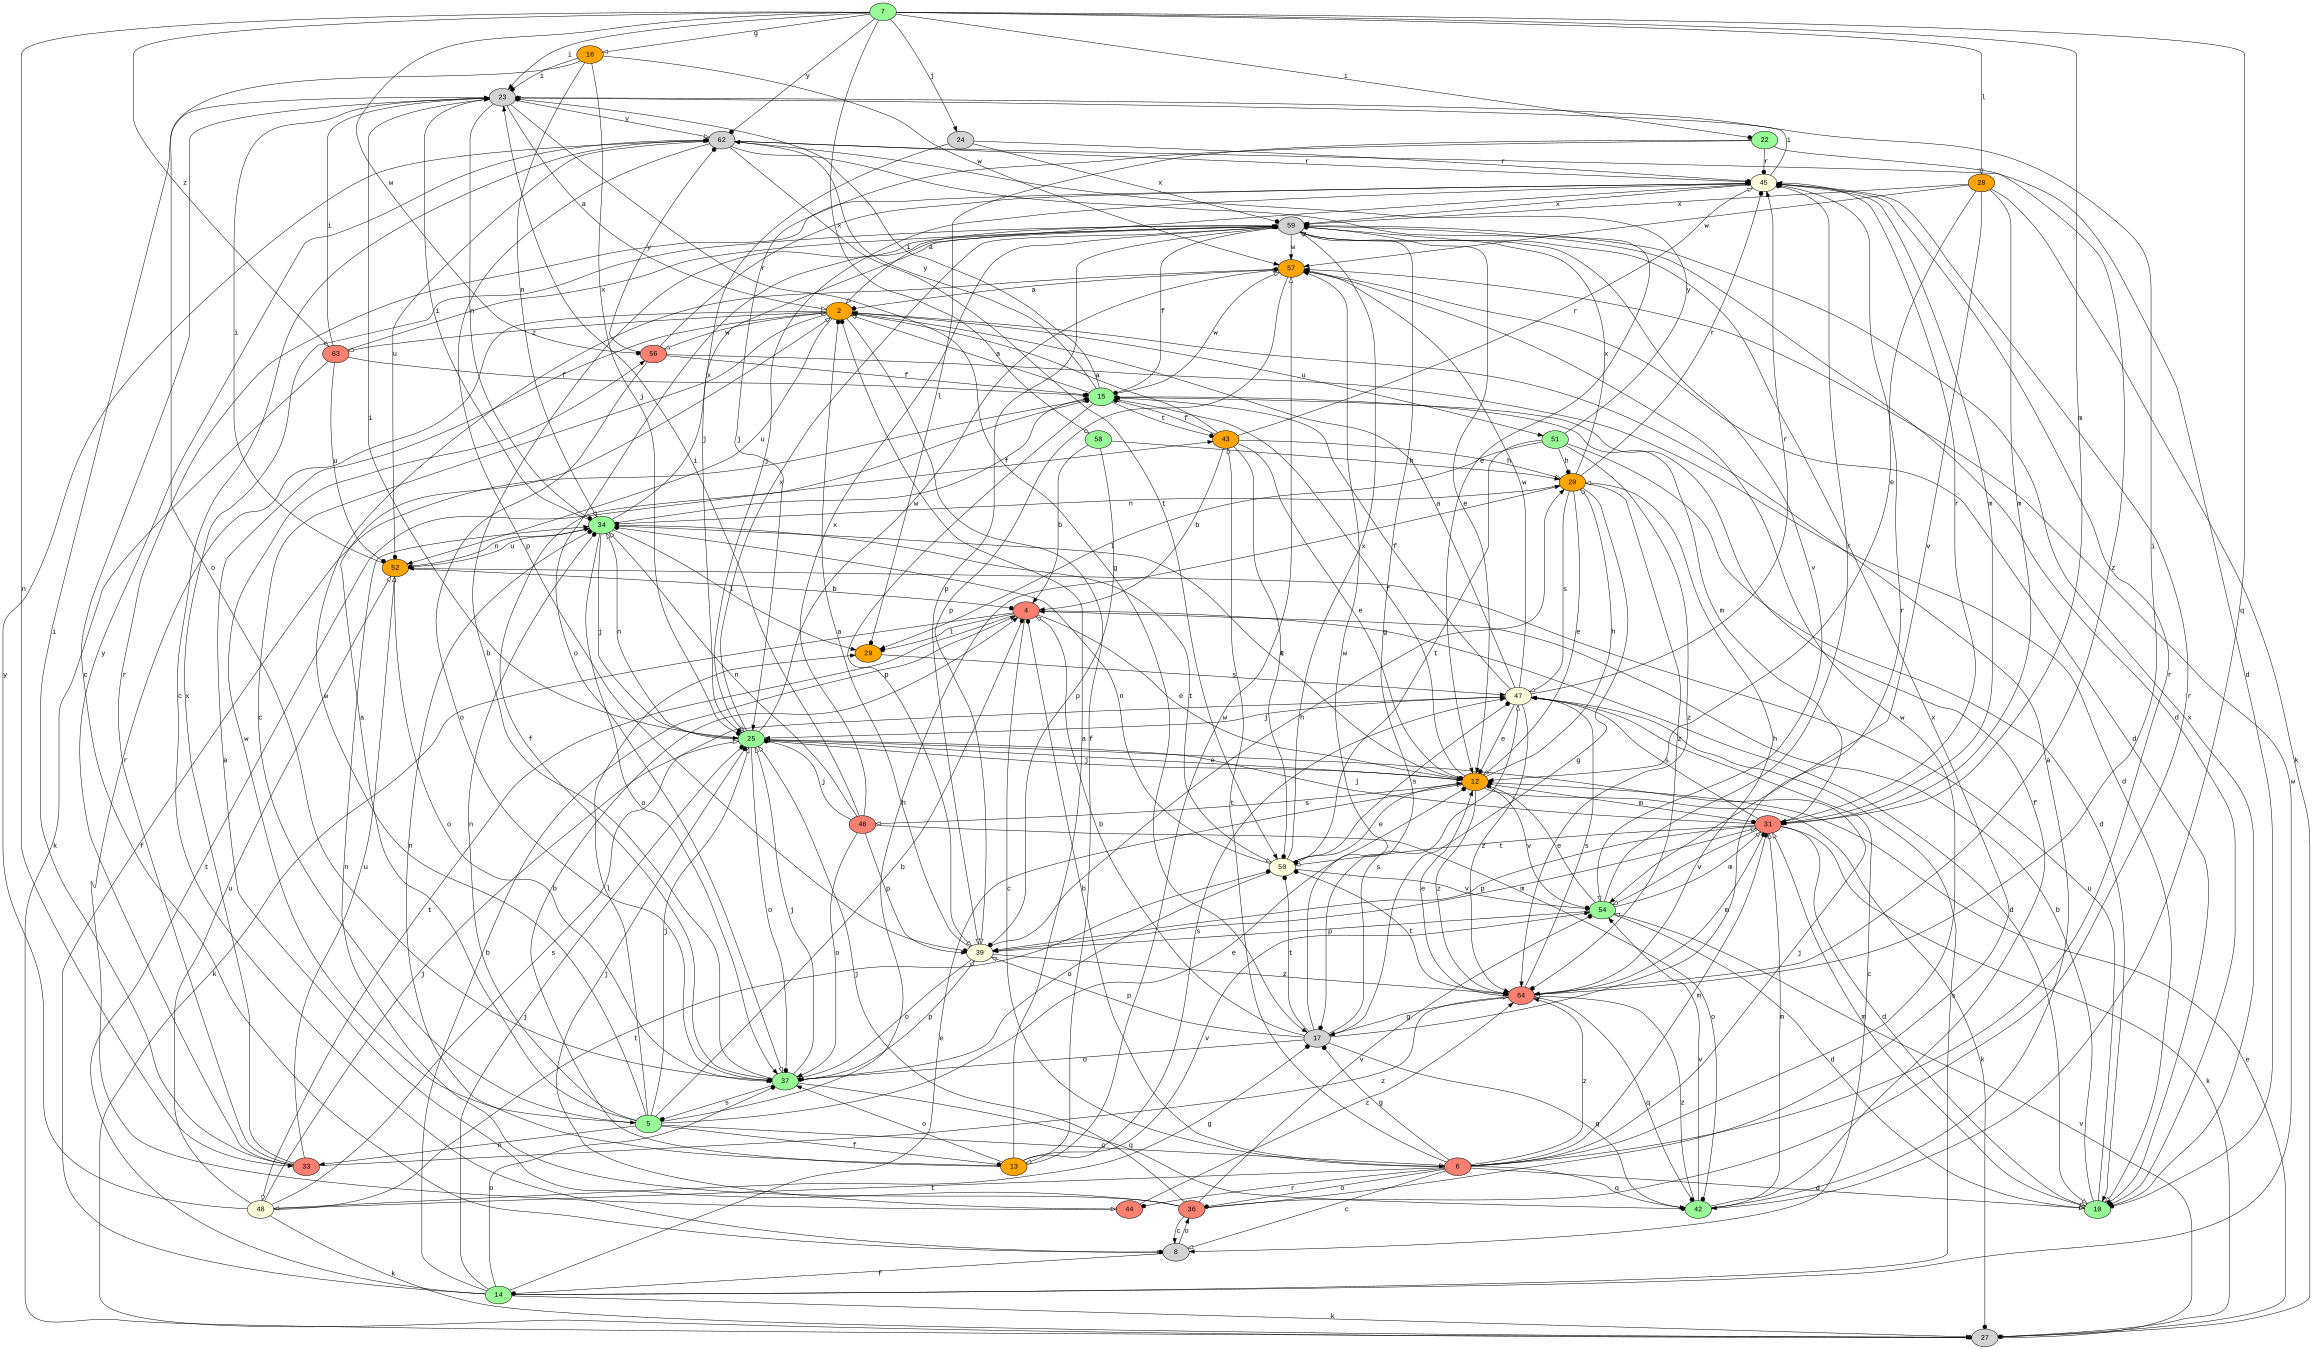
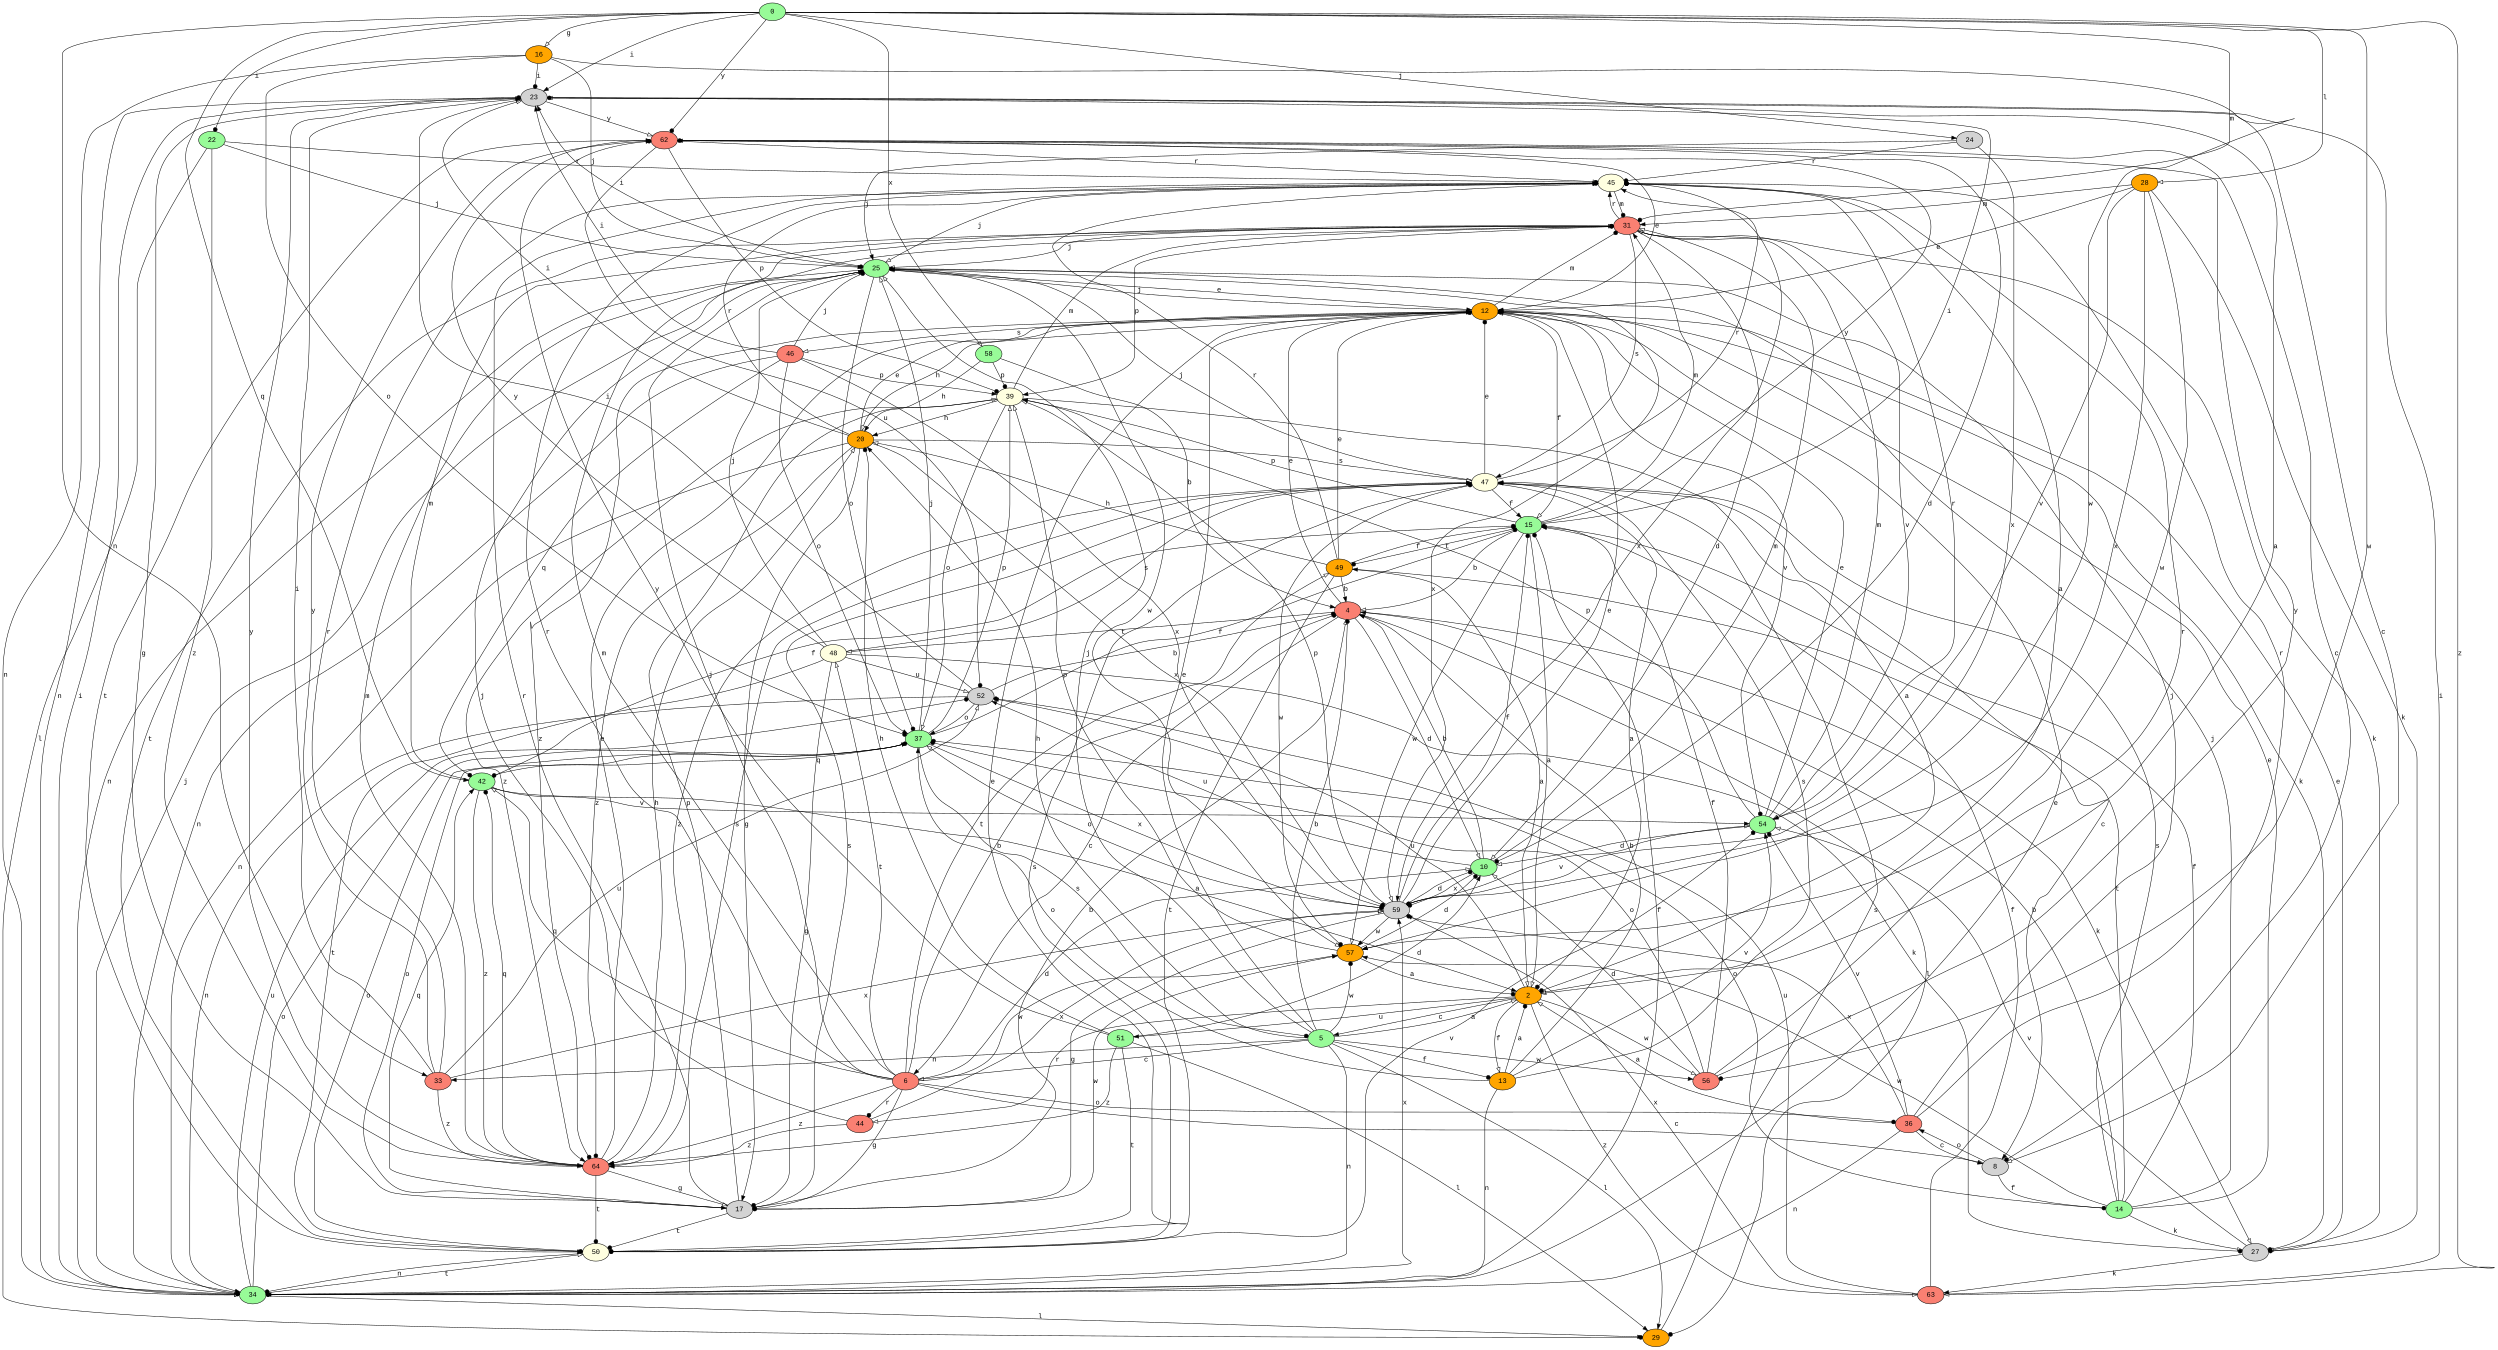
(883, 12) -> (772, 12)
(1177, 106) -> (579, 305)
(722, 140) -> (664, 140)
(1226, 440) -> (1339, 568)
(1362, 540) -> (1099, 988)
(2153, 546) -> (251, 632)
(395, 568) -> (981, 696)
none -> (1450, 585)
(488, 653) -> (1140, 825)
(1210, 741) -> none
(1973, 815) -> (1693, 955)
(1057, 1004) -> (1196, 609)
(1713, 1017) -> (544, 568)
(467, 1329) -> (2096, 1273)
